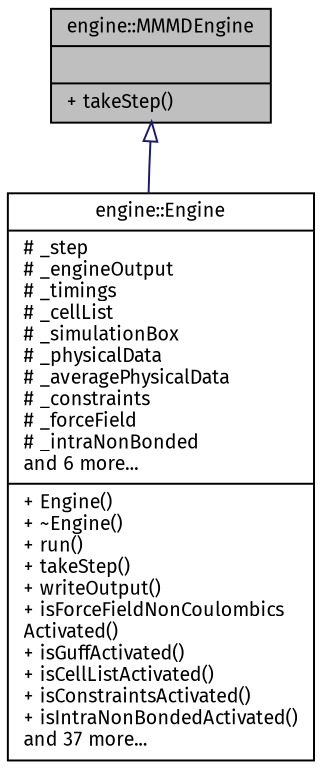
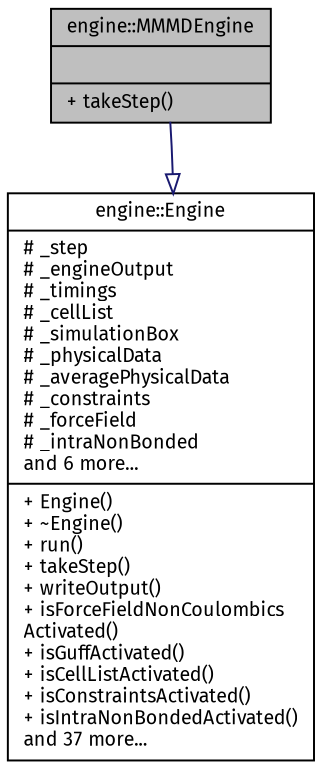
(149, 168) -> (172, 148)
